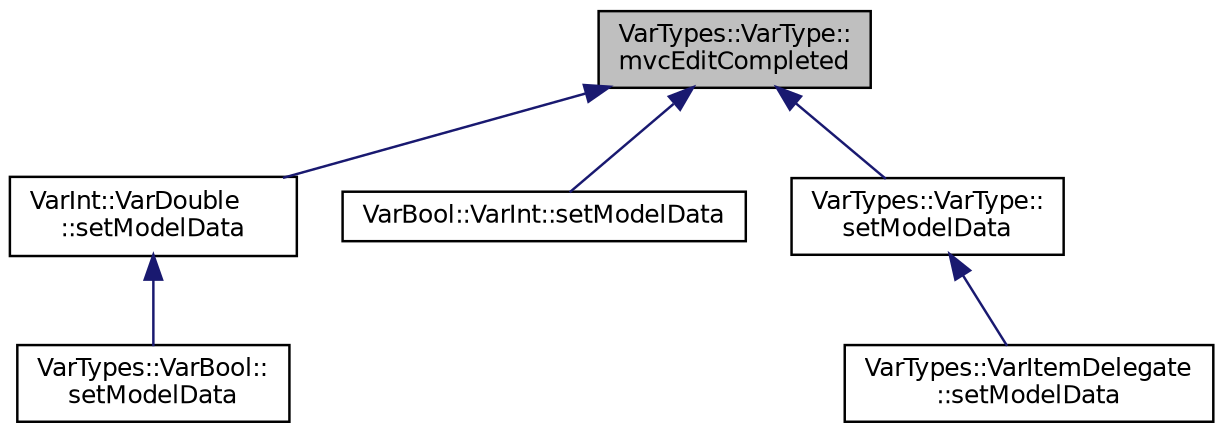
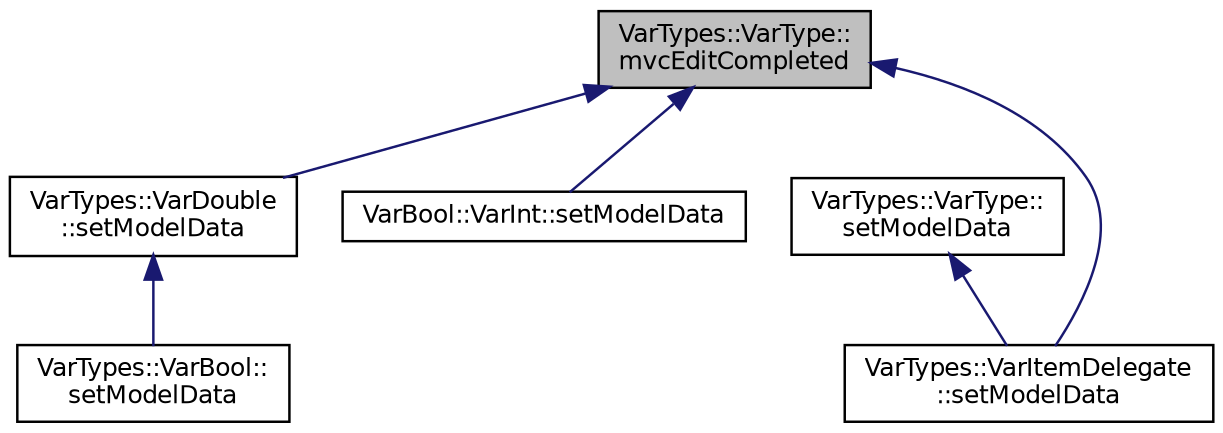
(841, 141) -> (1073, 161)
(153, 216) -> (153, 216)
